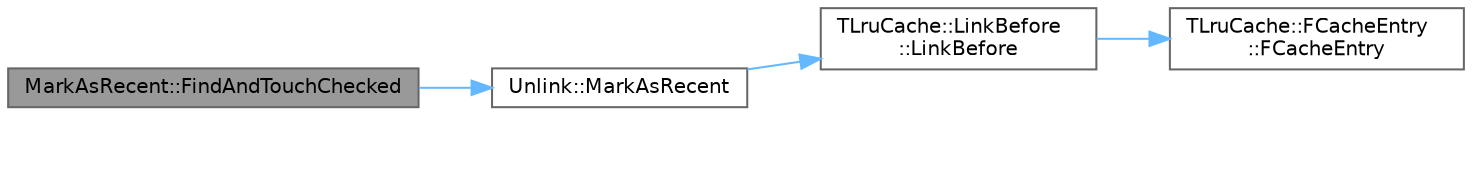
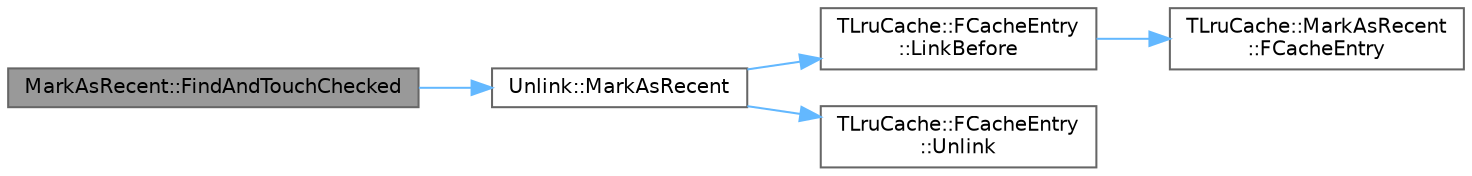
(959, 39) -> (959, 39)
(1317, 39) -> (1317, 39)
none -> (959, 137)
